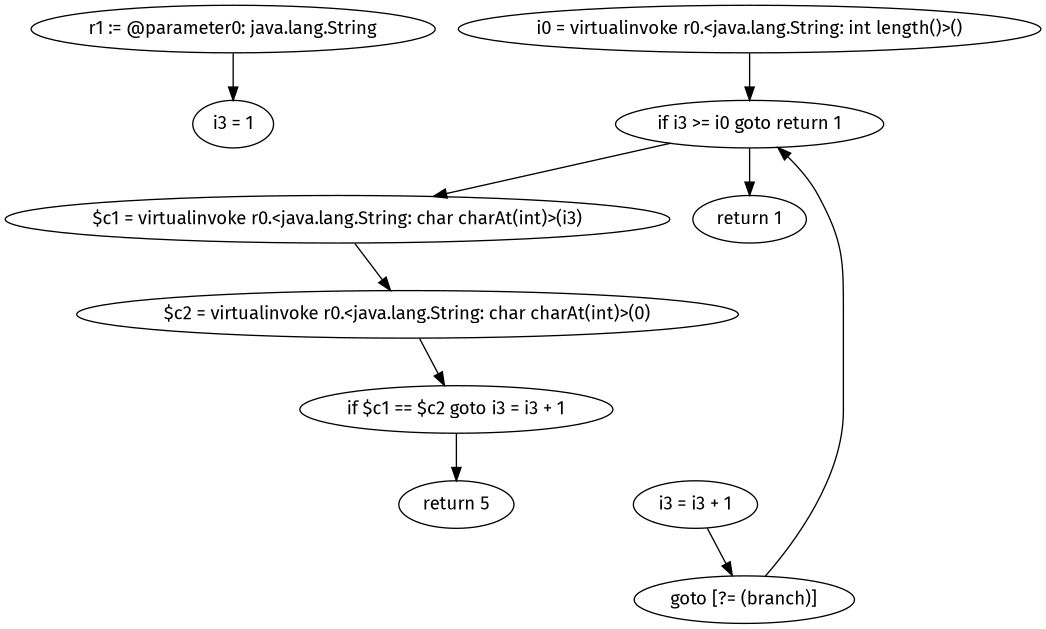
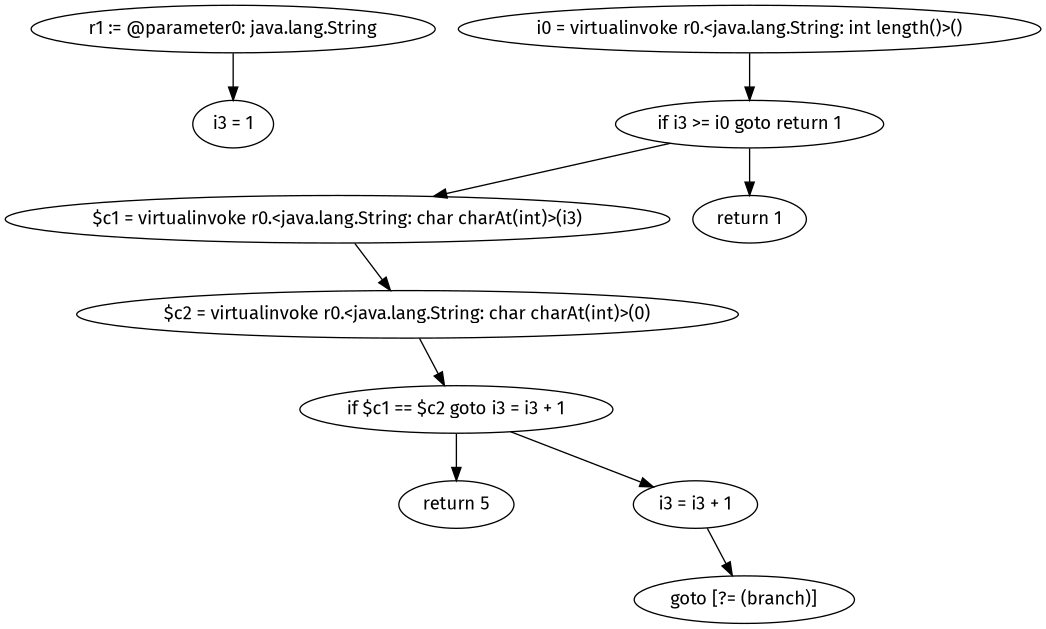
(843, 369) -> none
none -> (576, 457)
